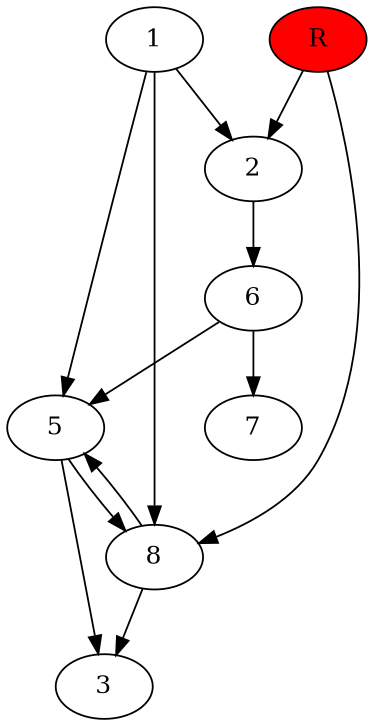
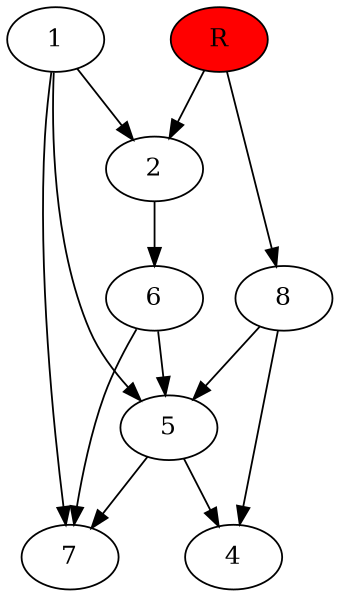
(155, 289) -> (45, 290)
(90, 489) -> (125, 485)
(104, 687) -> (234, 557)
